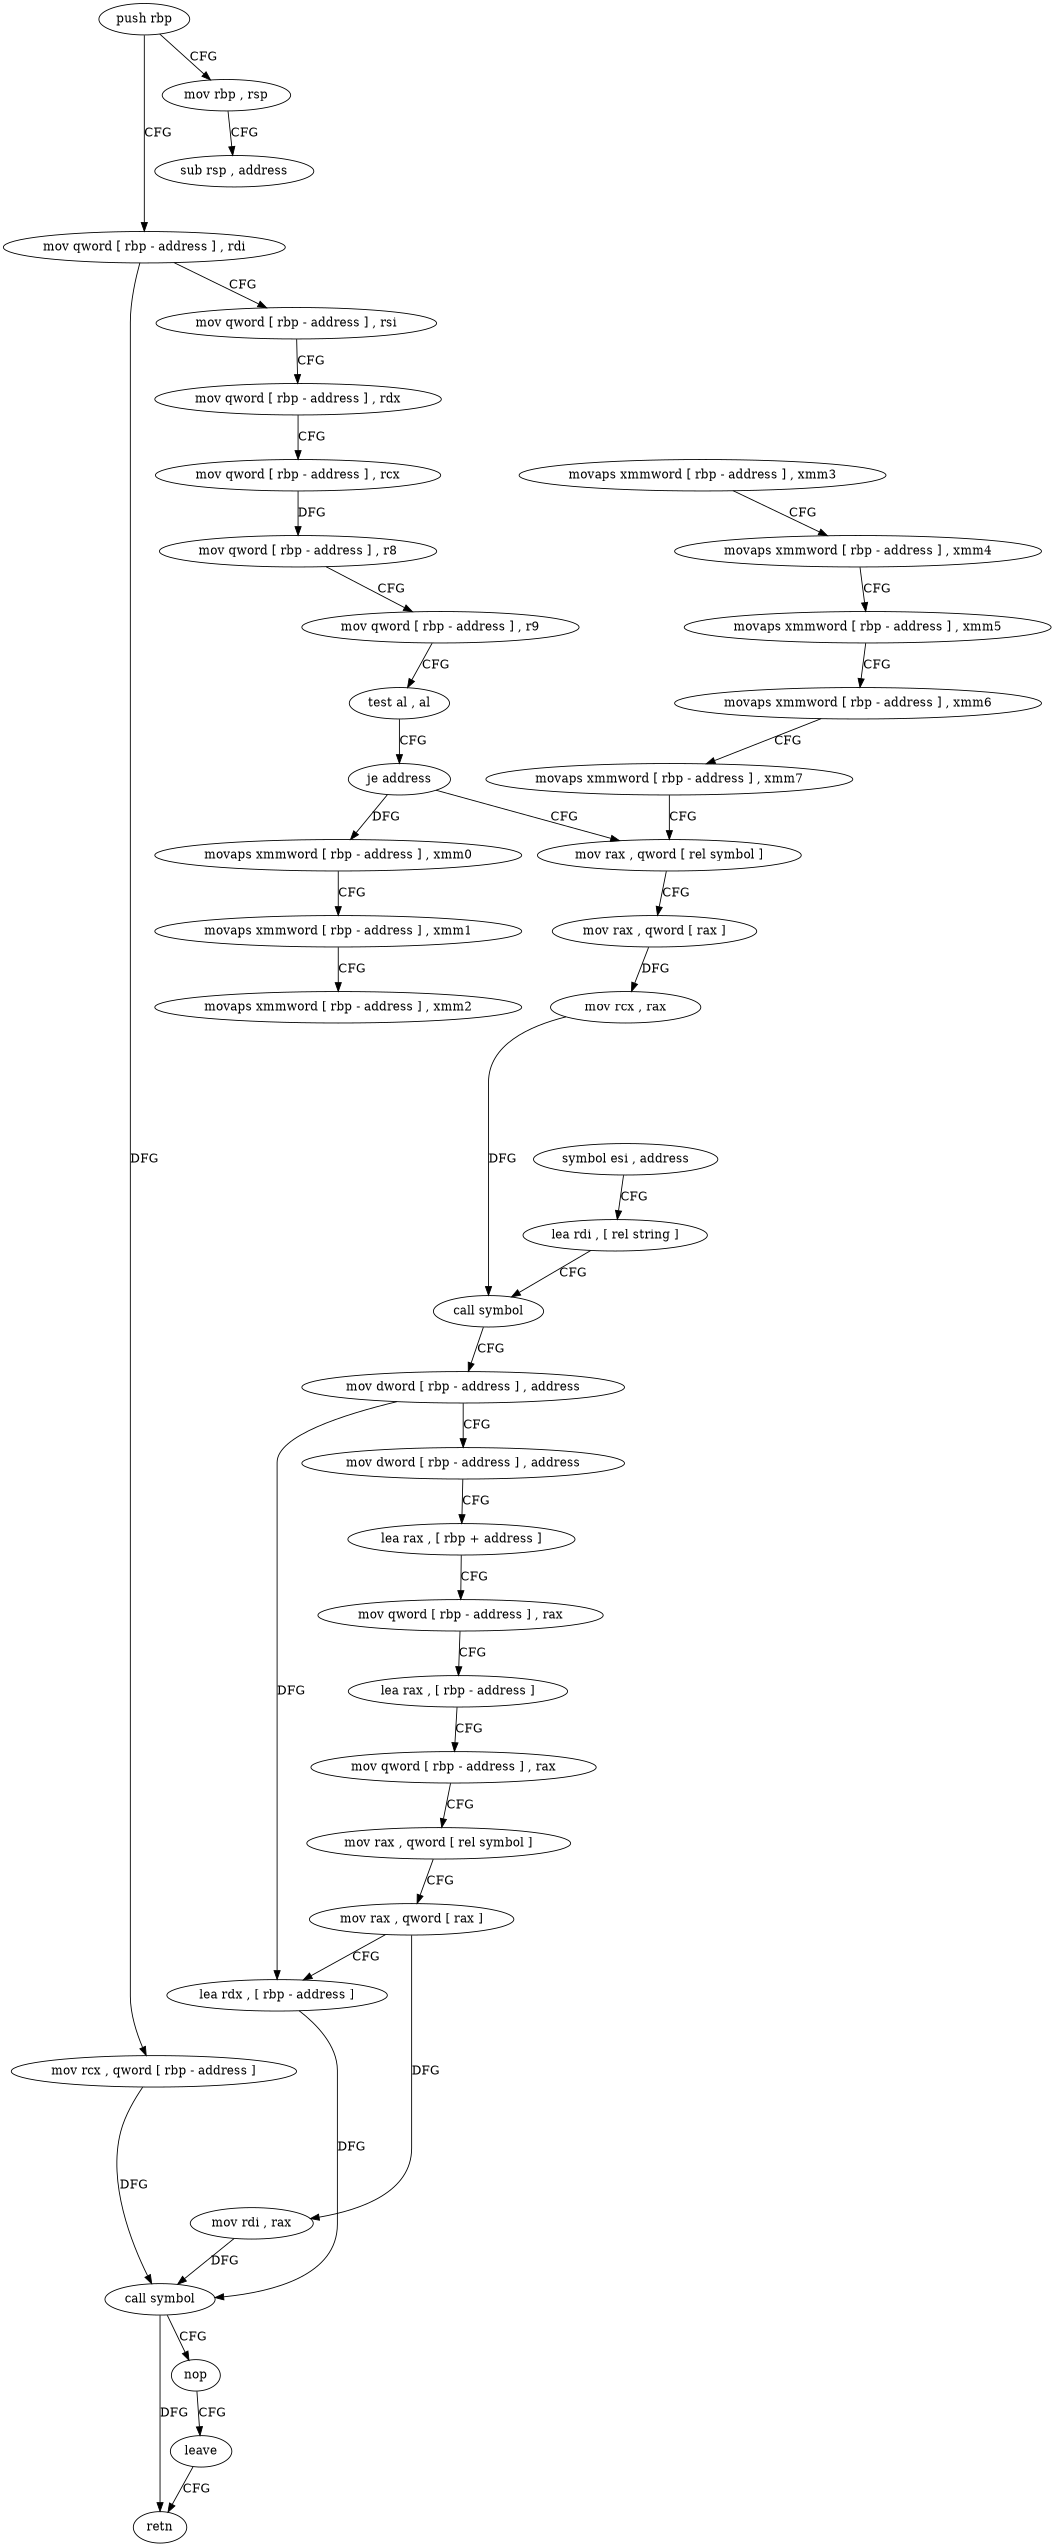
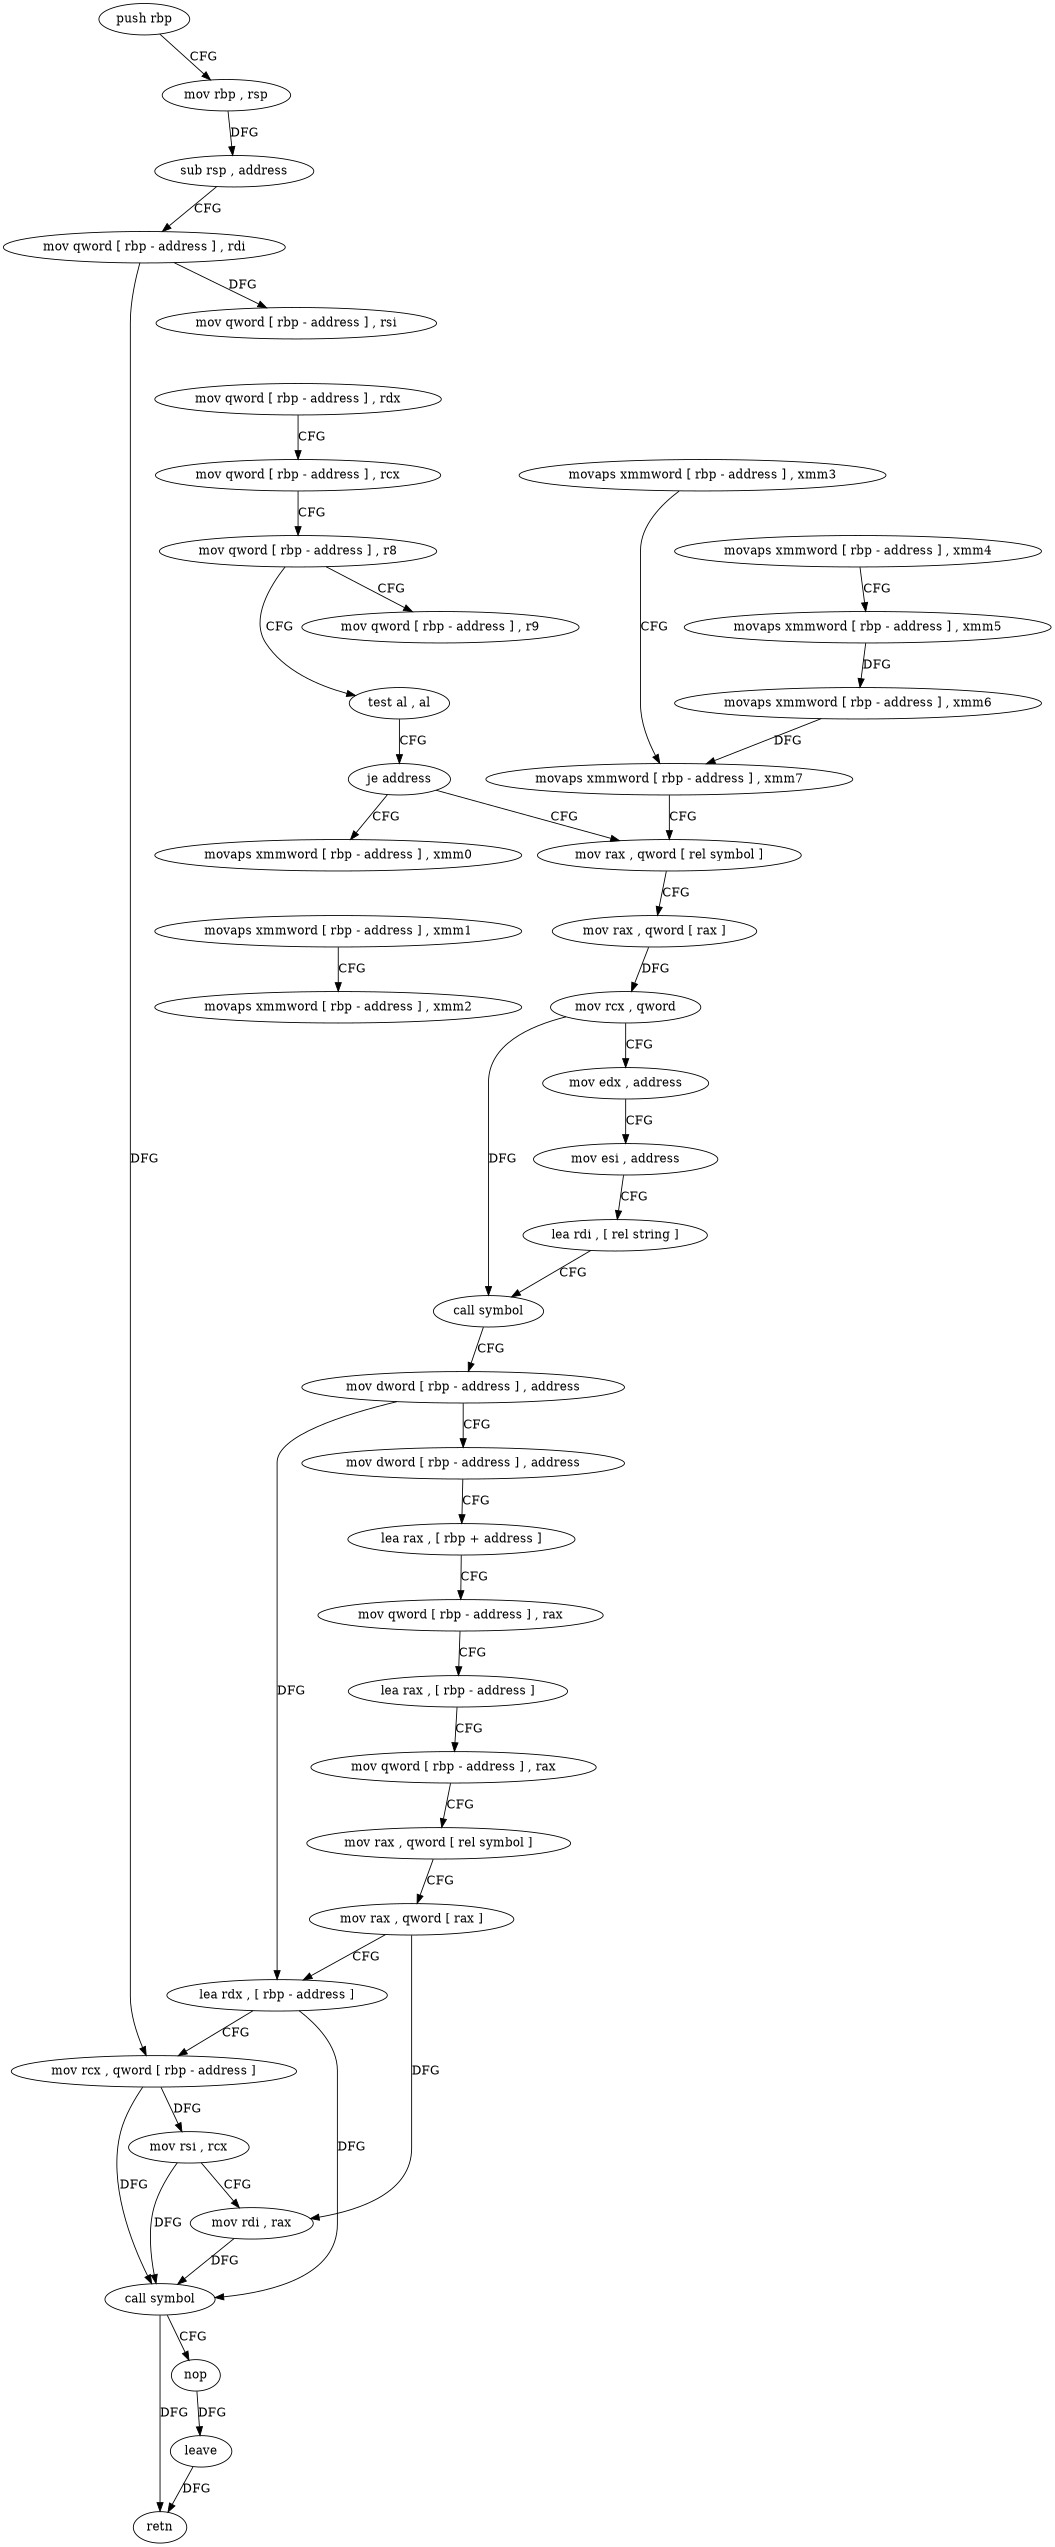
(144, 129) -> (193, 206)
(245, 133) -> (245, 133)
(243, 285) -> (243, 285)
(297, 357) -> none
(776, 511) -> (641, 618)
(312, 513) -> (312, 513)
(422, 662) -> (270, 649)
(877, 665) -> (877, 665)
(788, 741) -> (788, 741)
(386, 817) -> (386, 817)
(338, 889) -> none
(626, 1007) -> (626, 1007)
none -> (626, 1083)
(626, 1159) -> (626, 1159)
none -> (220, 2031)
none -> (189, 2147)
(212, 2413) -> (212, 2413)
(197, 2489) -> (197, 2489)
